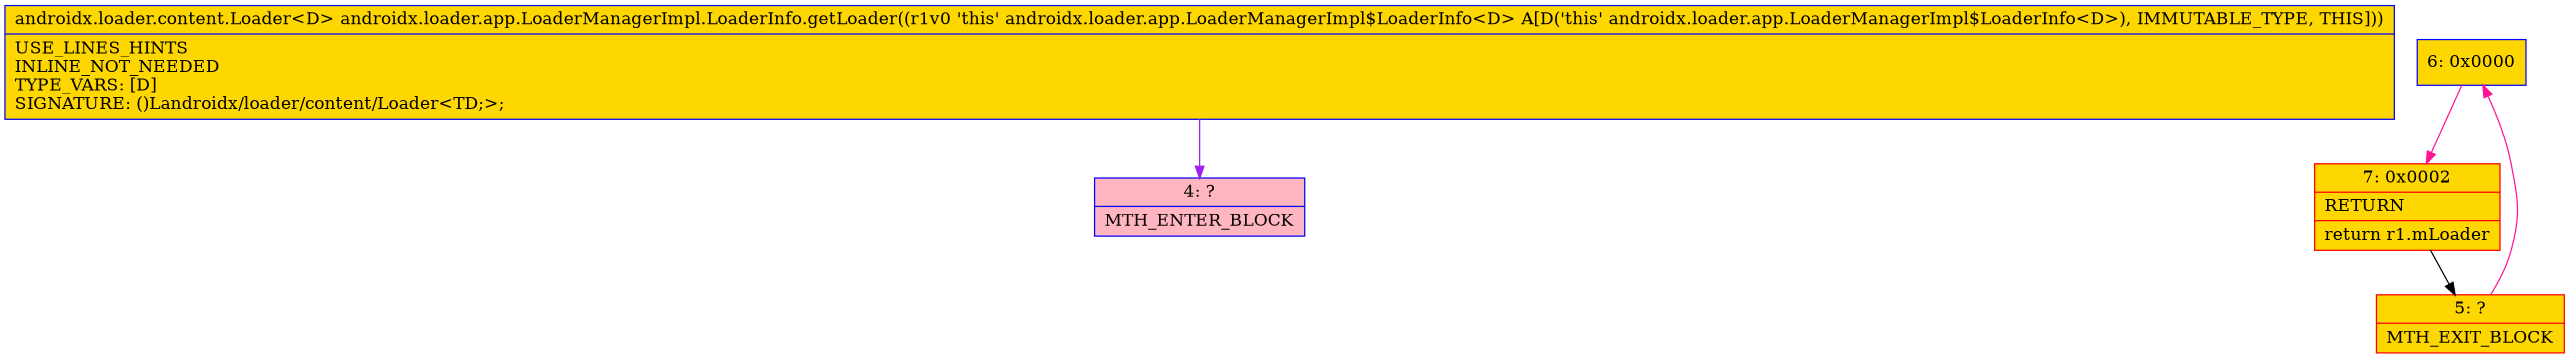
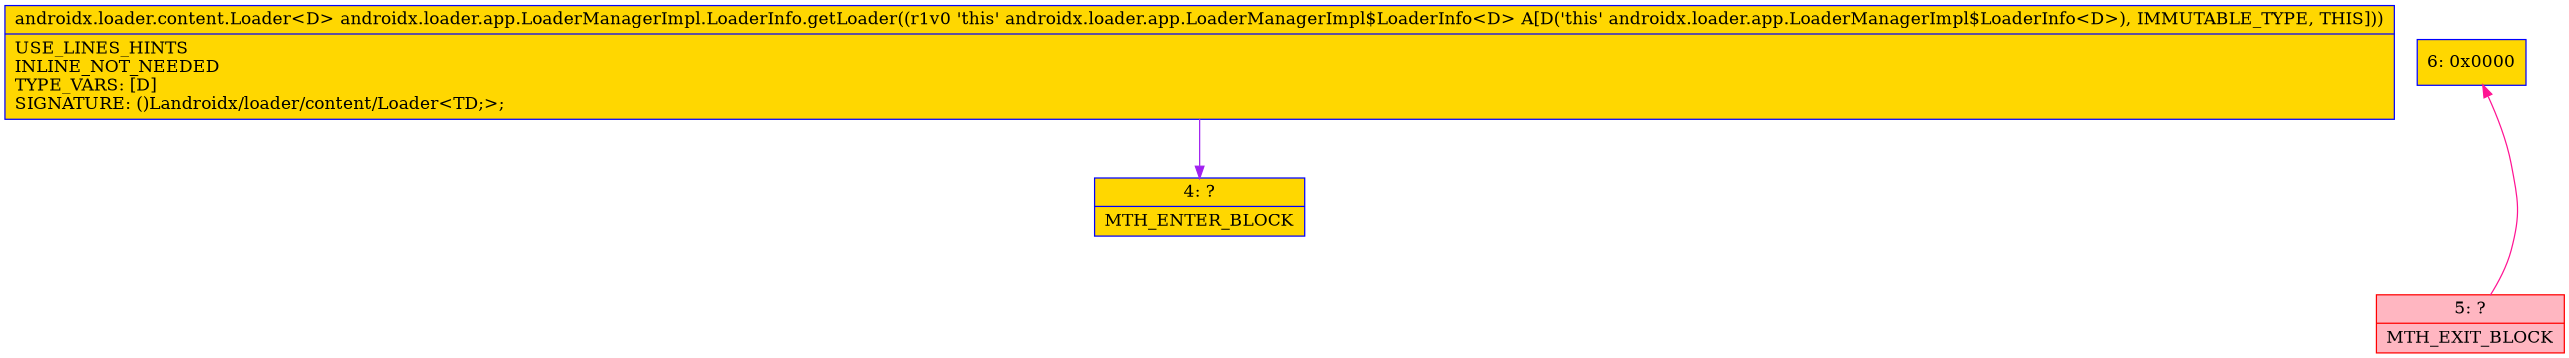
(1200, 207) -> (1200, 207)
(2407, 207) -> none
(2470, 324) -> (2470, 324)
